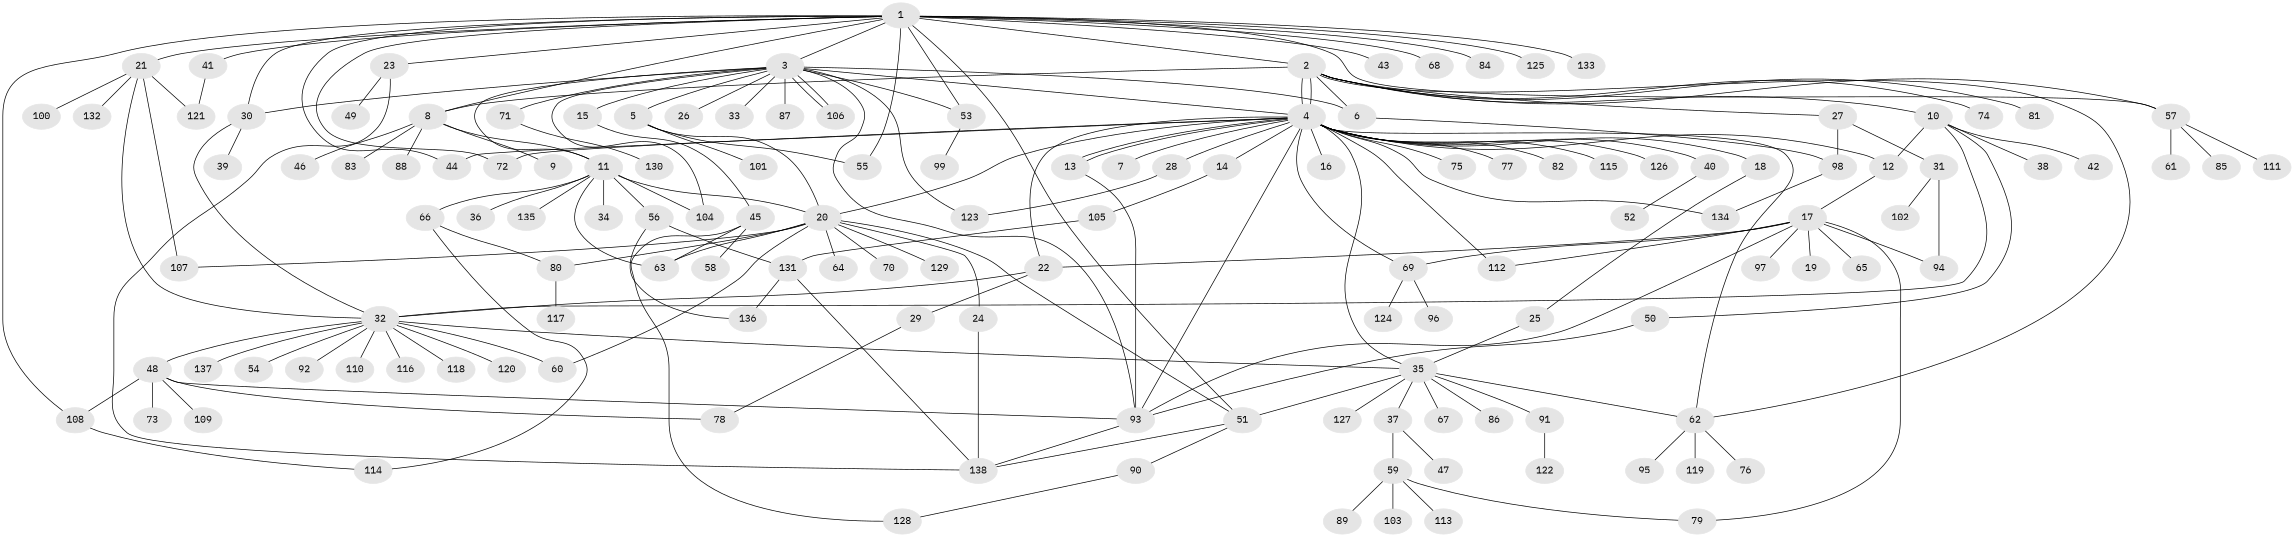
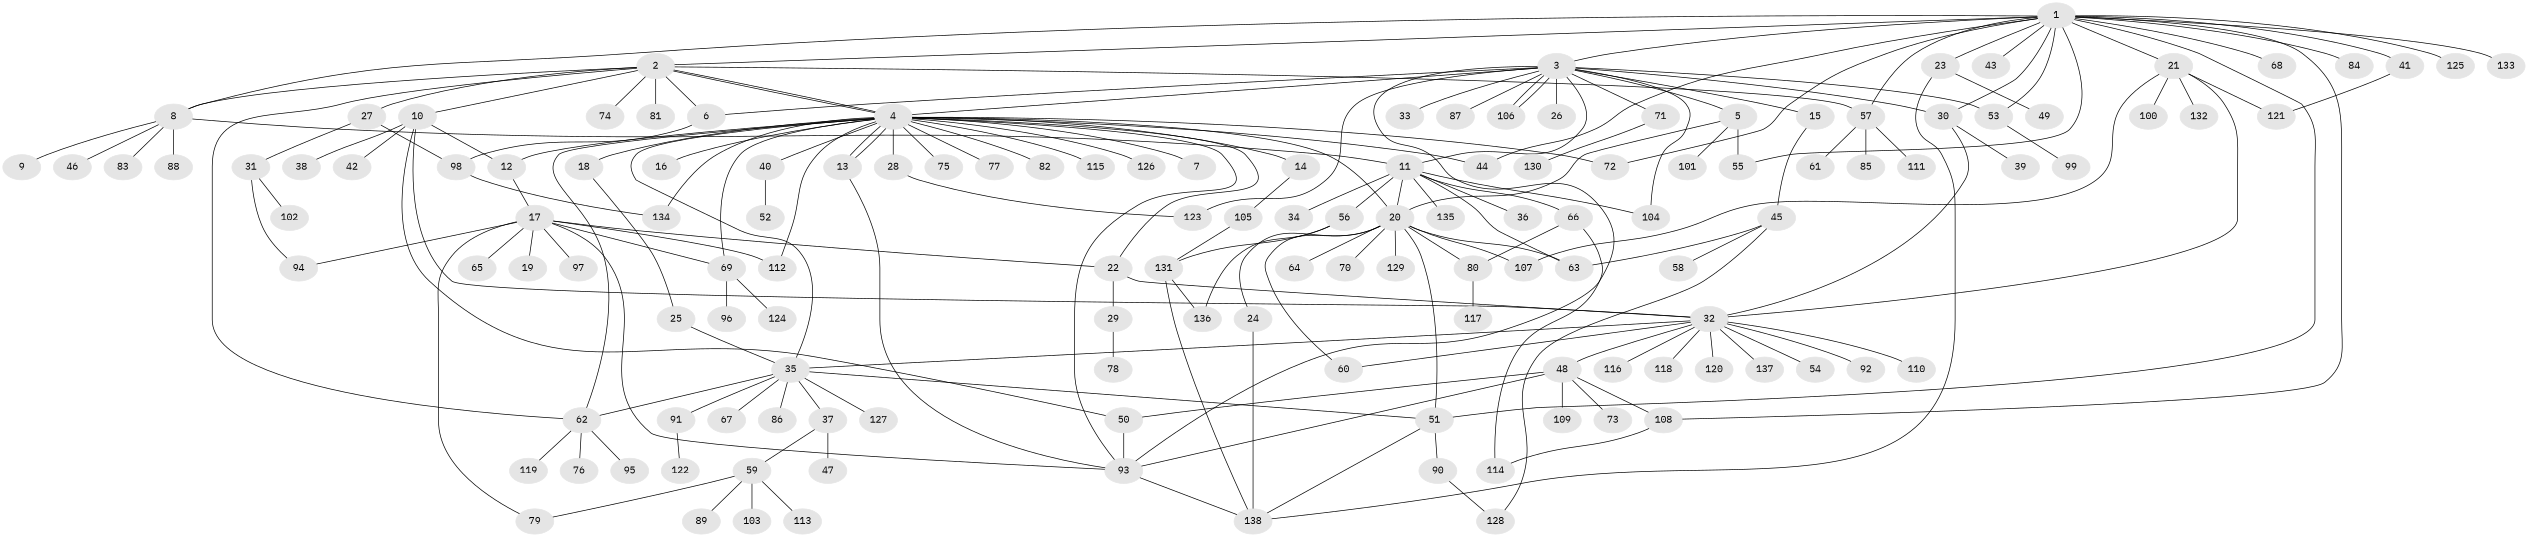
(432, 409) -> (1343, 393)
